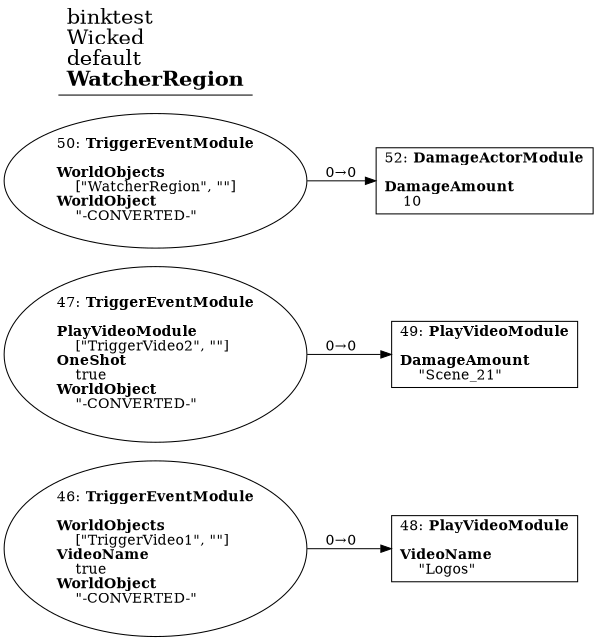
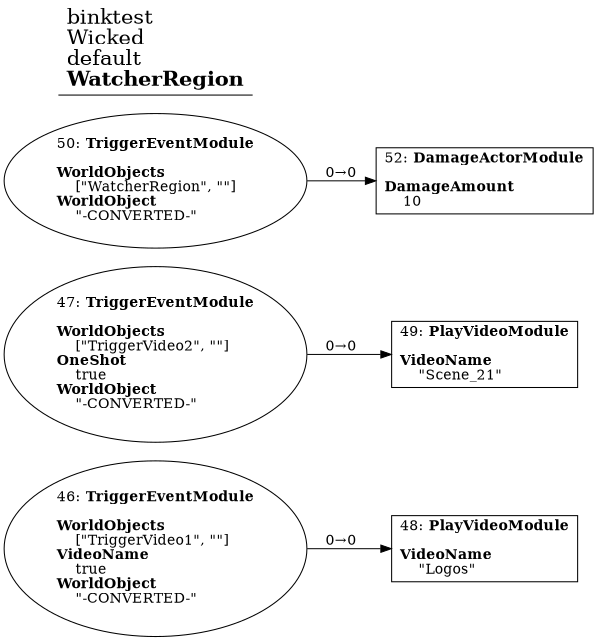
(127, 332) -> (112, 332)
(466, 361) -> (446, 361)
